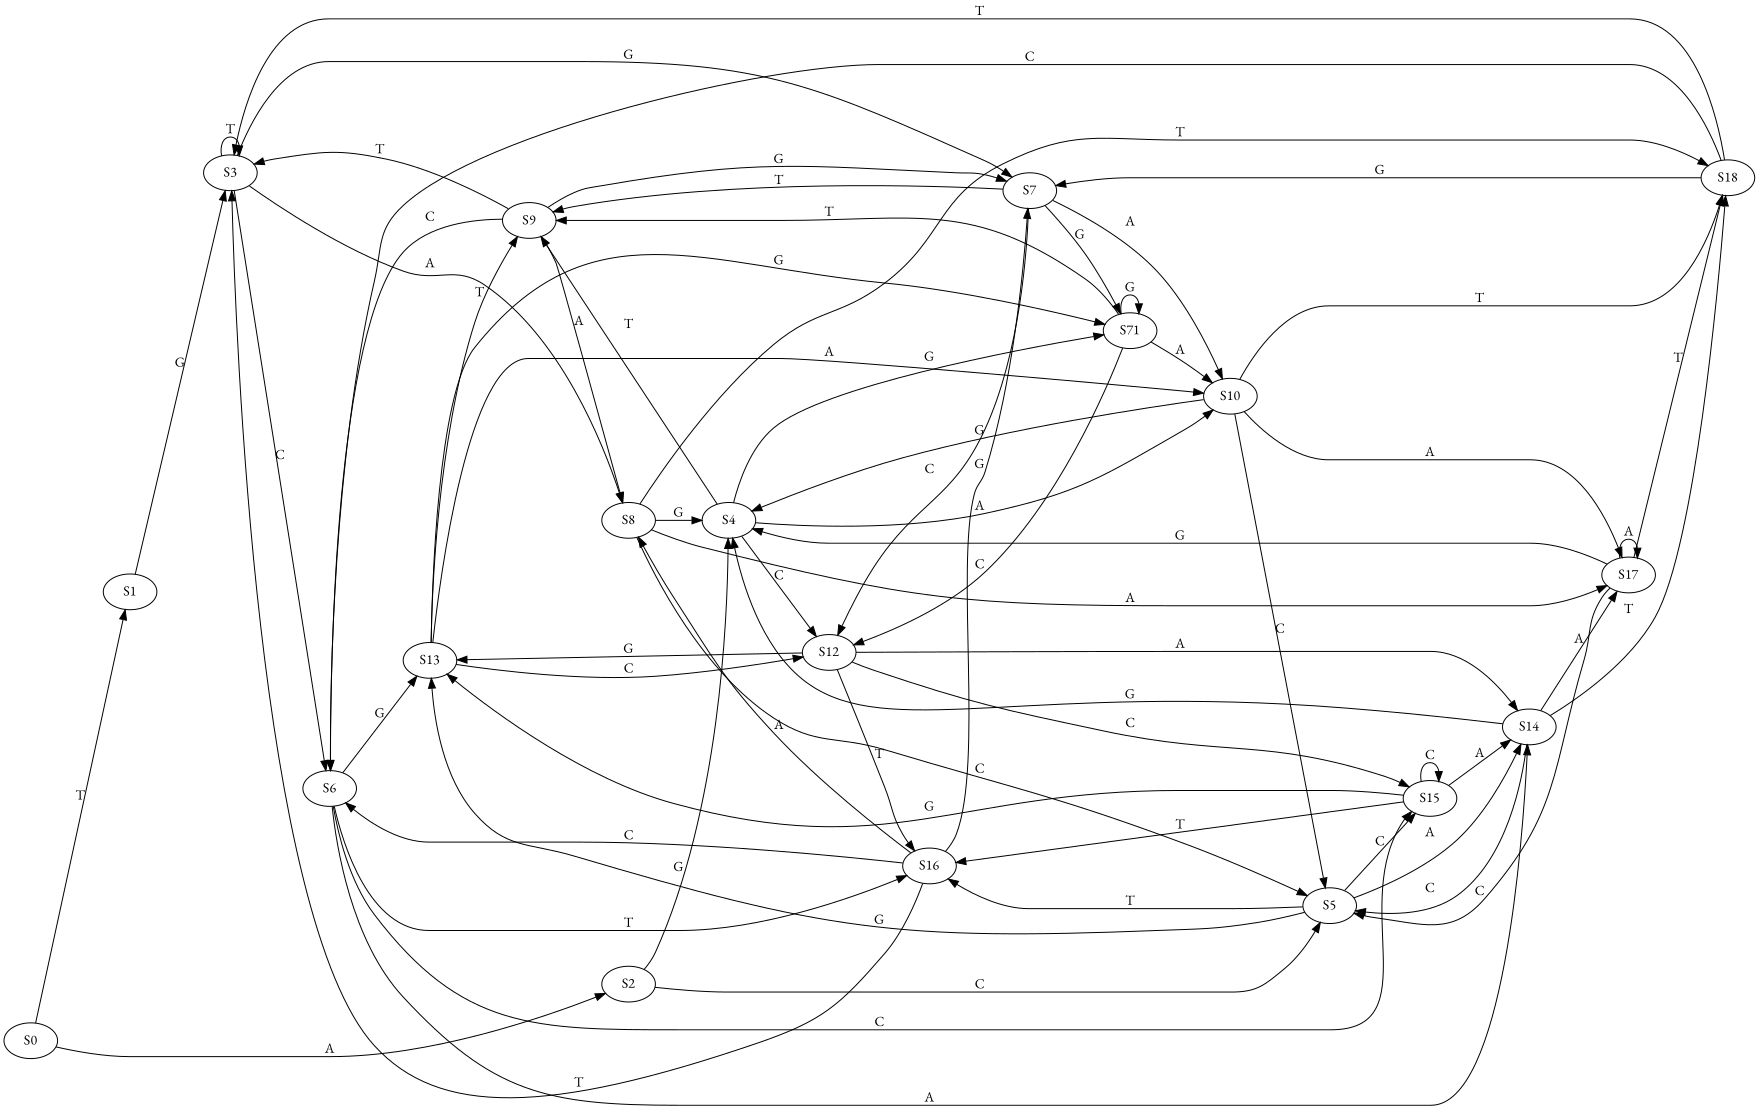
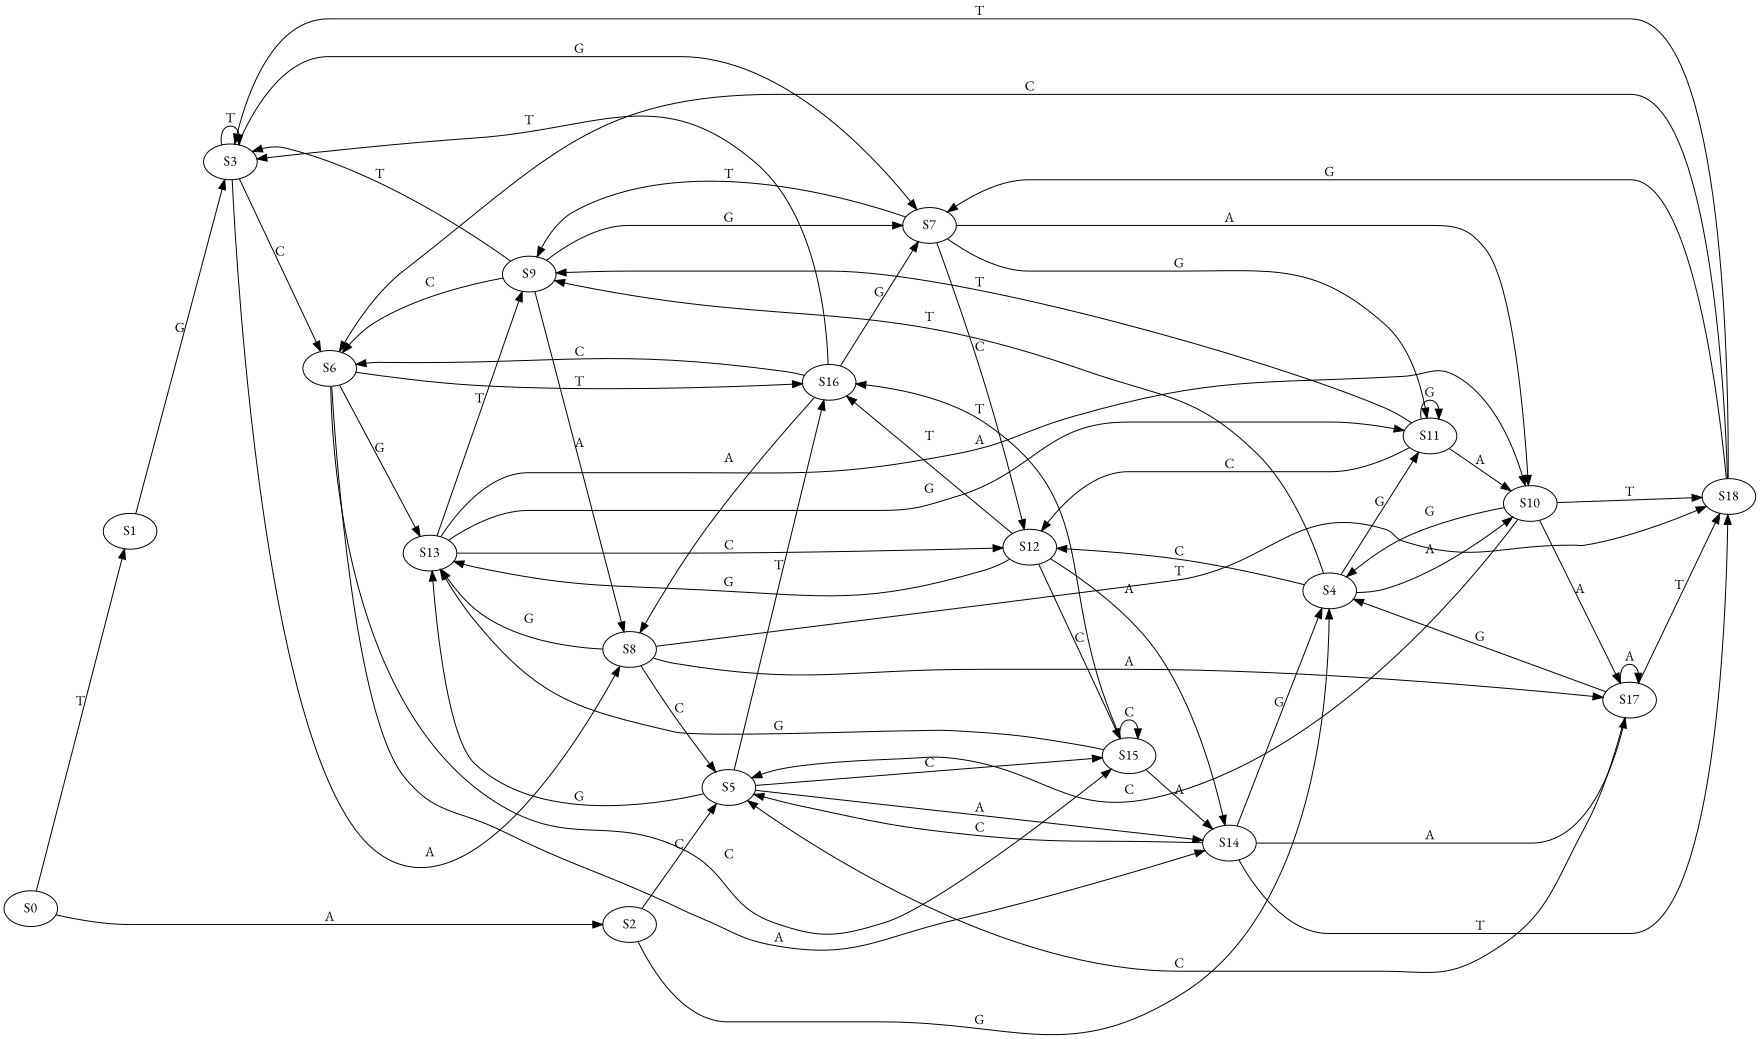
(1130, 331) -> (1430, 436)
(674, 520) -> (516, 632)
